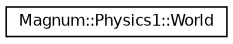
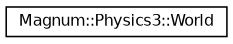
(117, 22) -> (117, 22)
